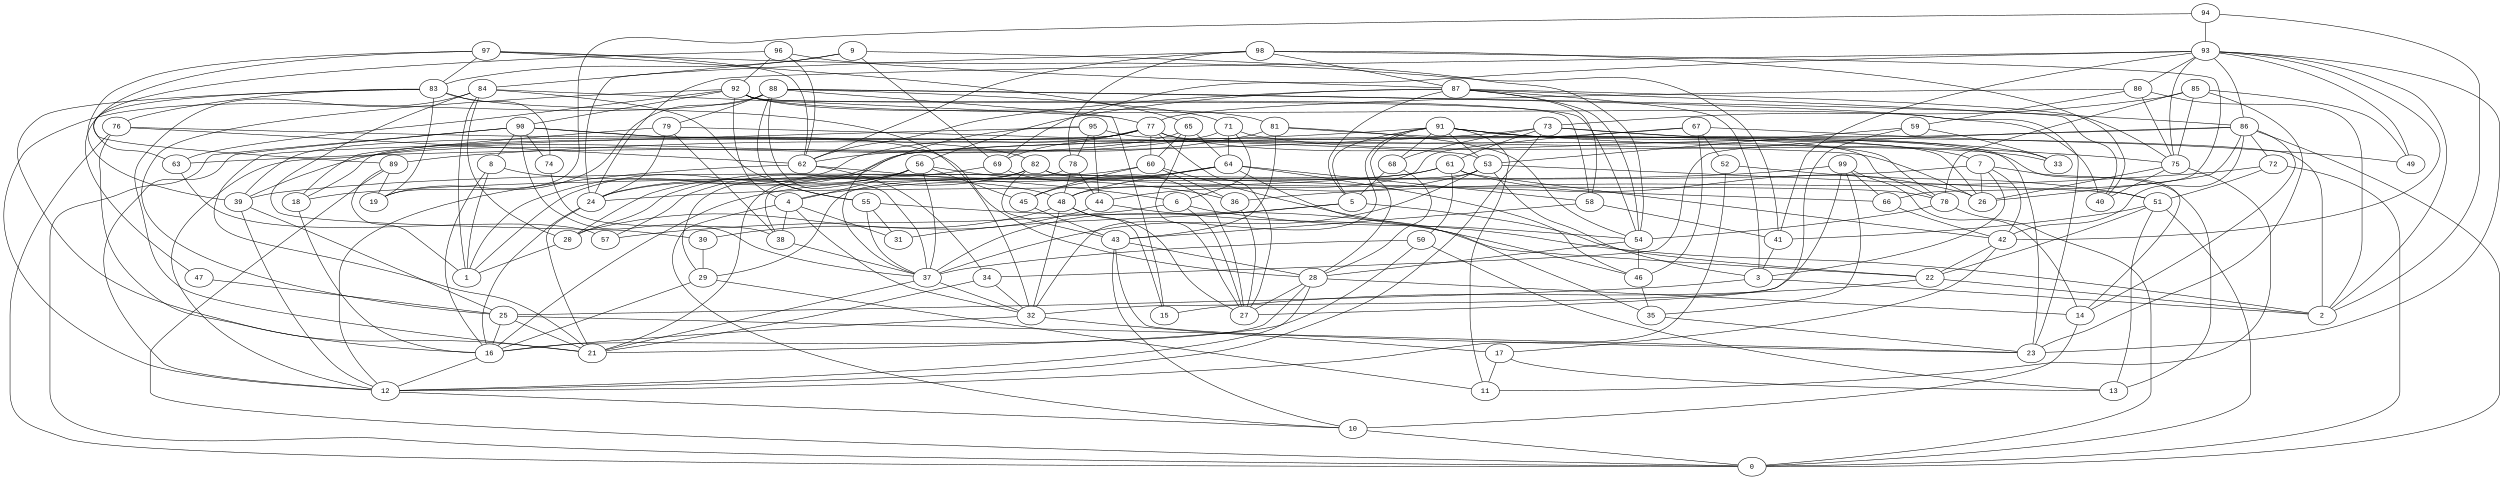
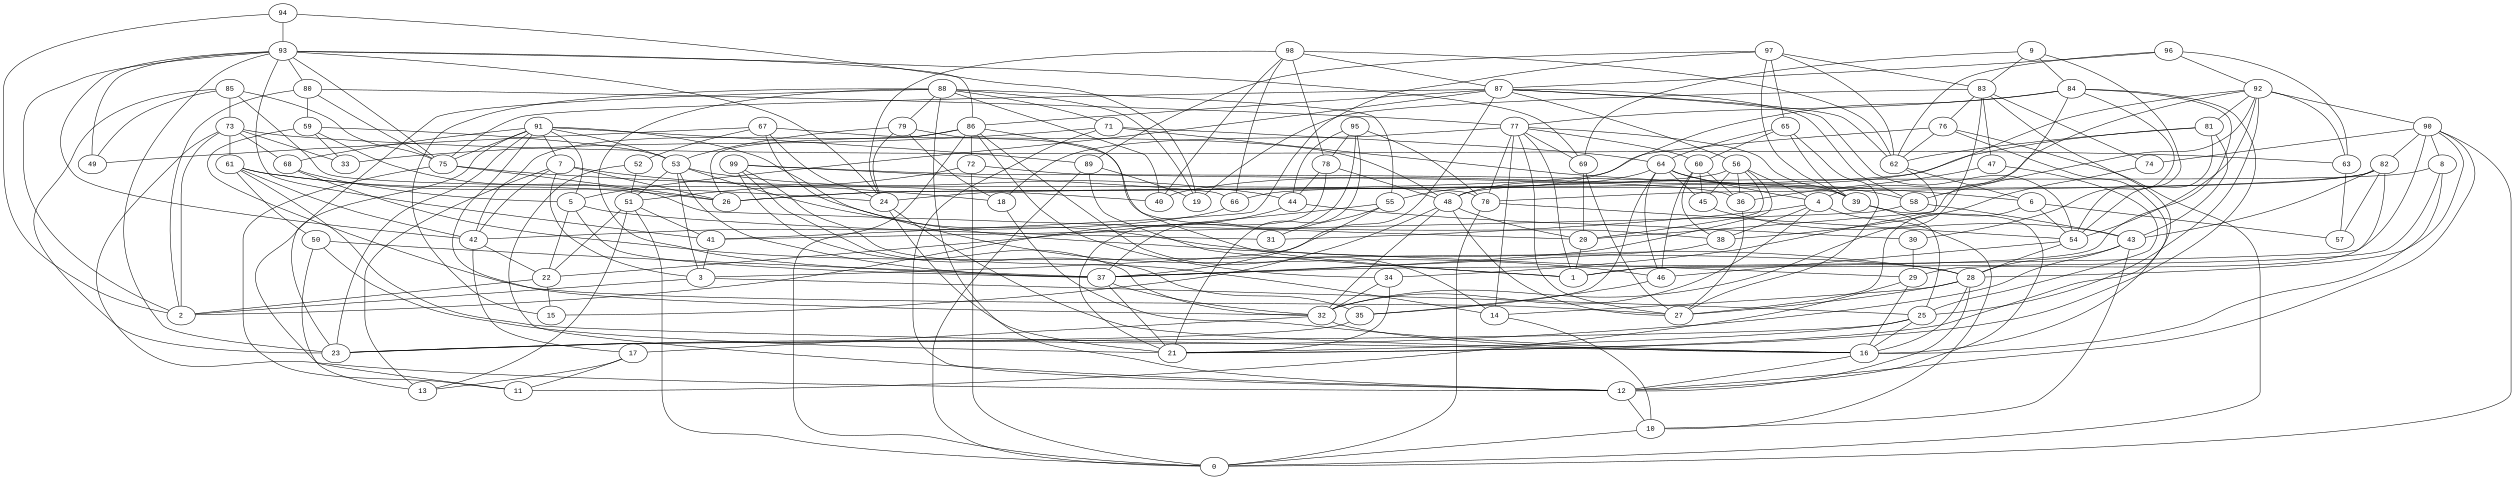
none -> (1867, 185)
(476, 198) -> none
none -> (969, 220)
